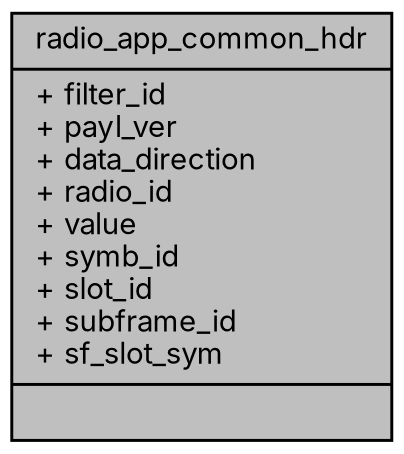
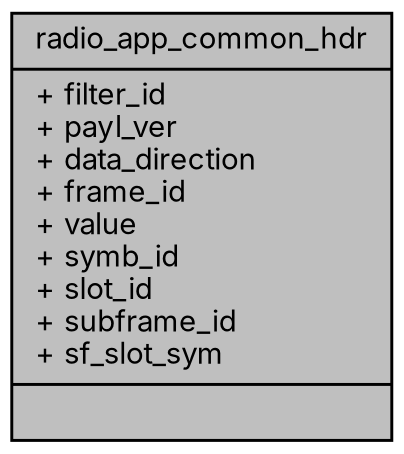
(105, 193) -> (112, 193)
